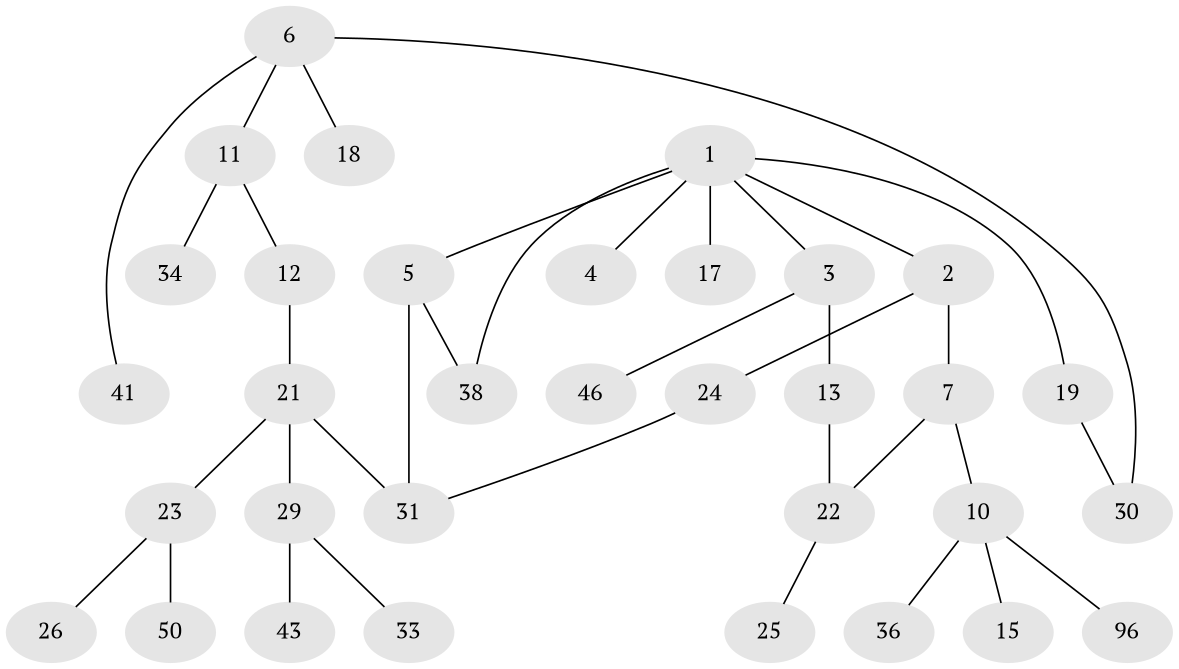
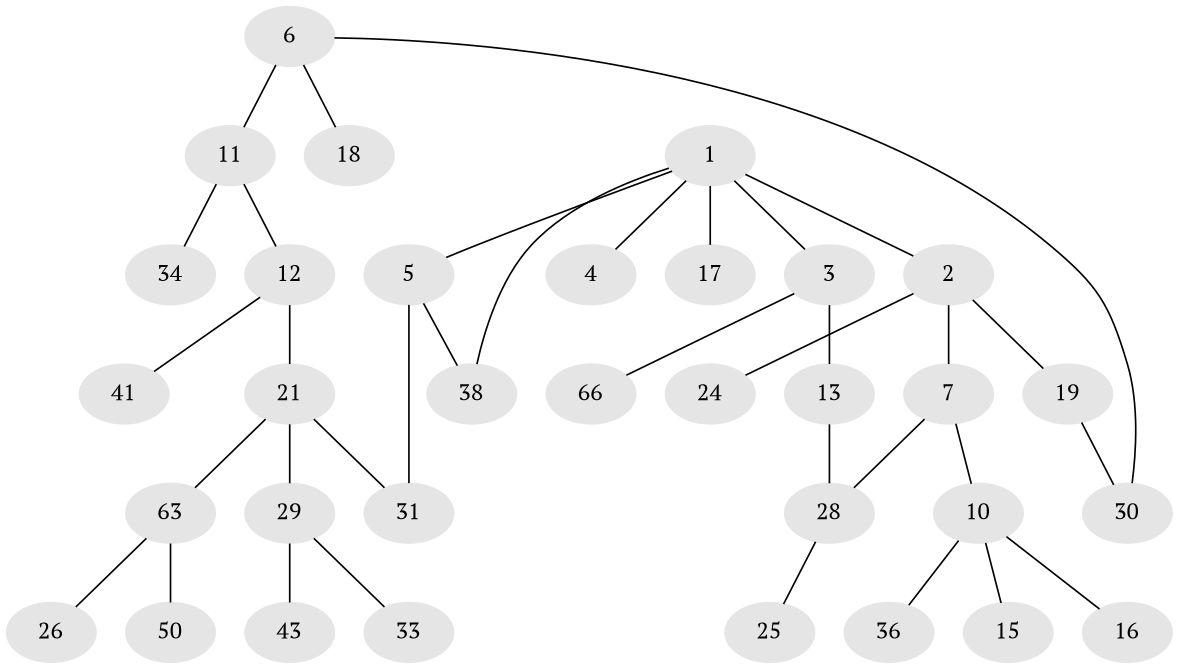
(130, 185) -> (207, 334)
(951, 207) -> (1008, 334)
(591, 394) -> (591, 394)
(563, 458) -> none
(171, 513) -> (171, 513)
(829, 513) -> (829, 513)
(1127, 632) -> (1127, 632)
